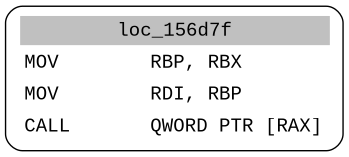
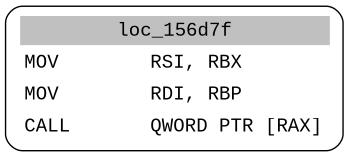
(133, 62) -> (133, 62)
